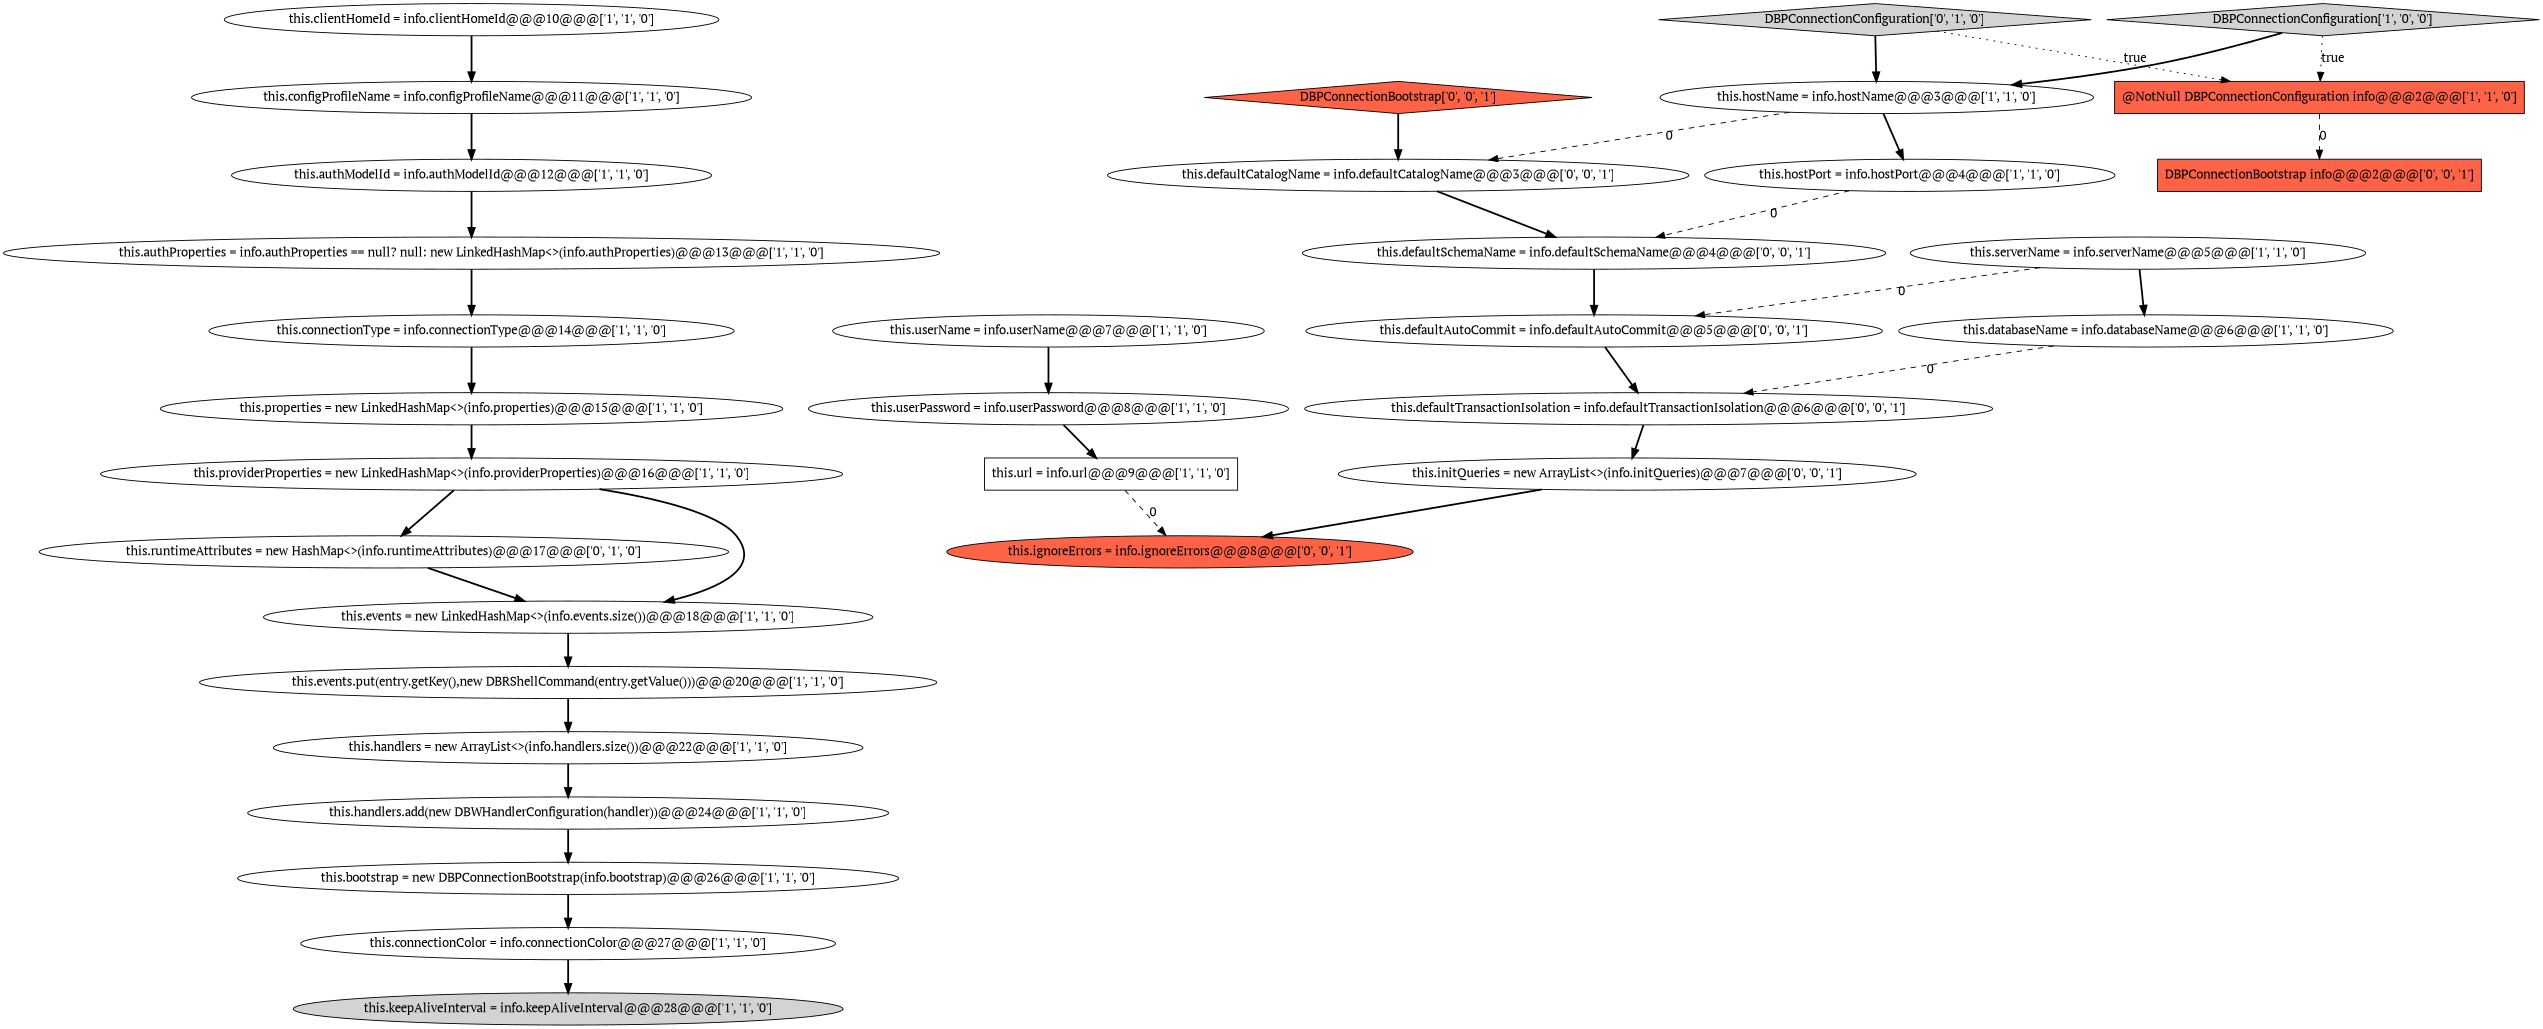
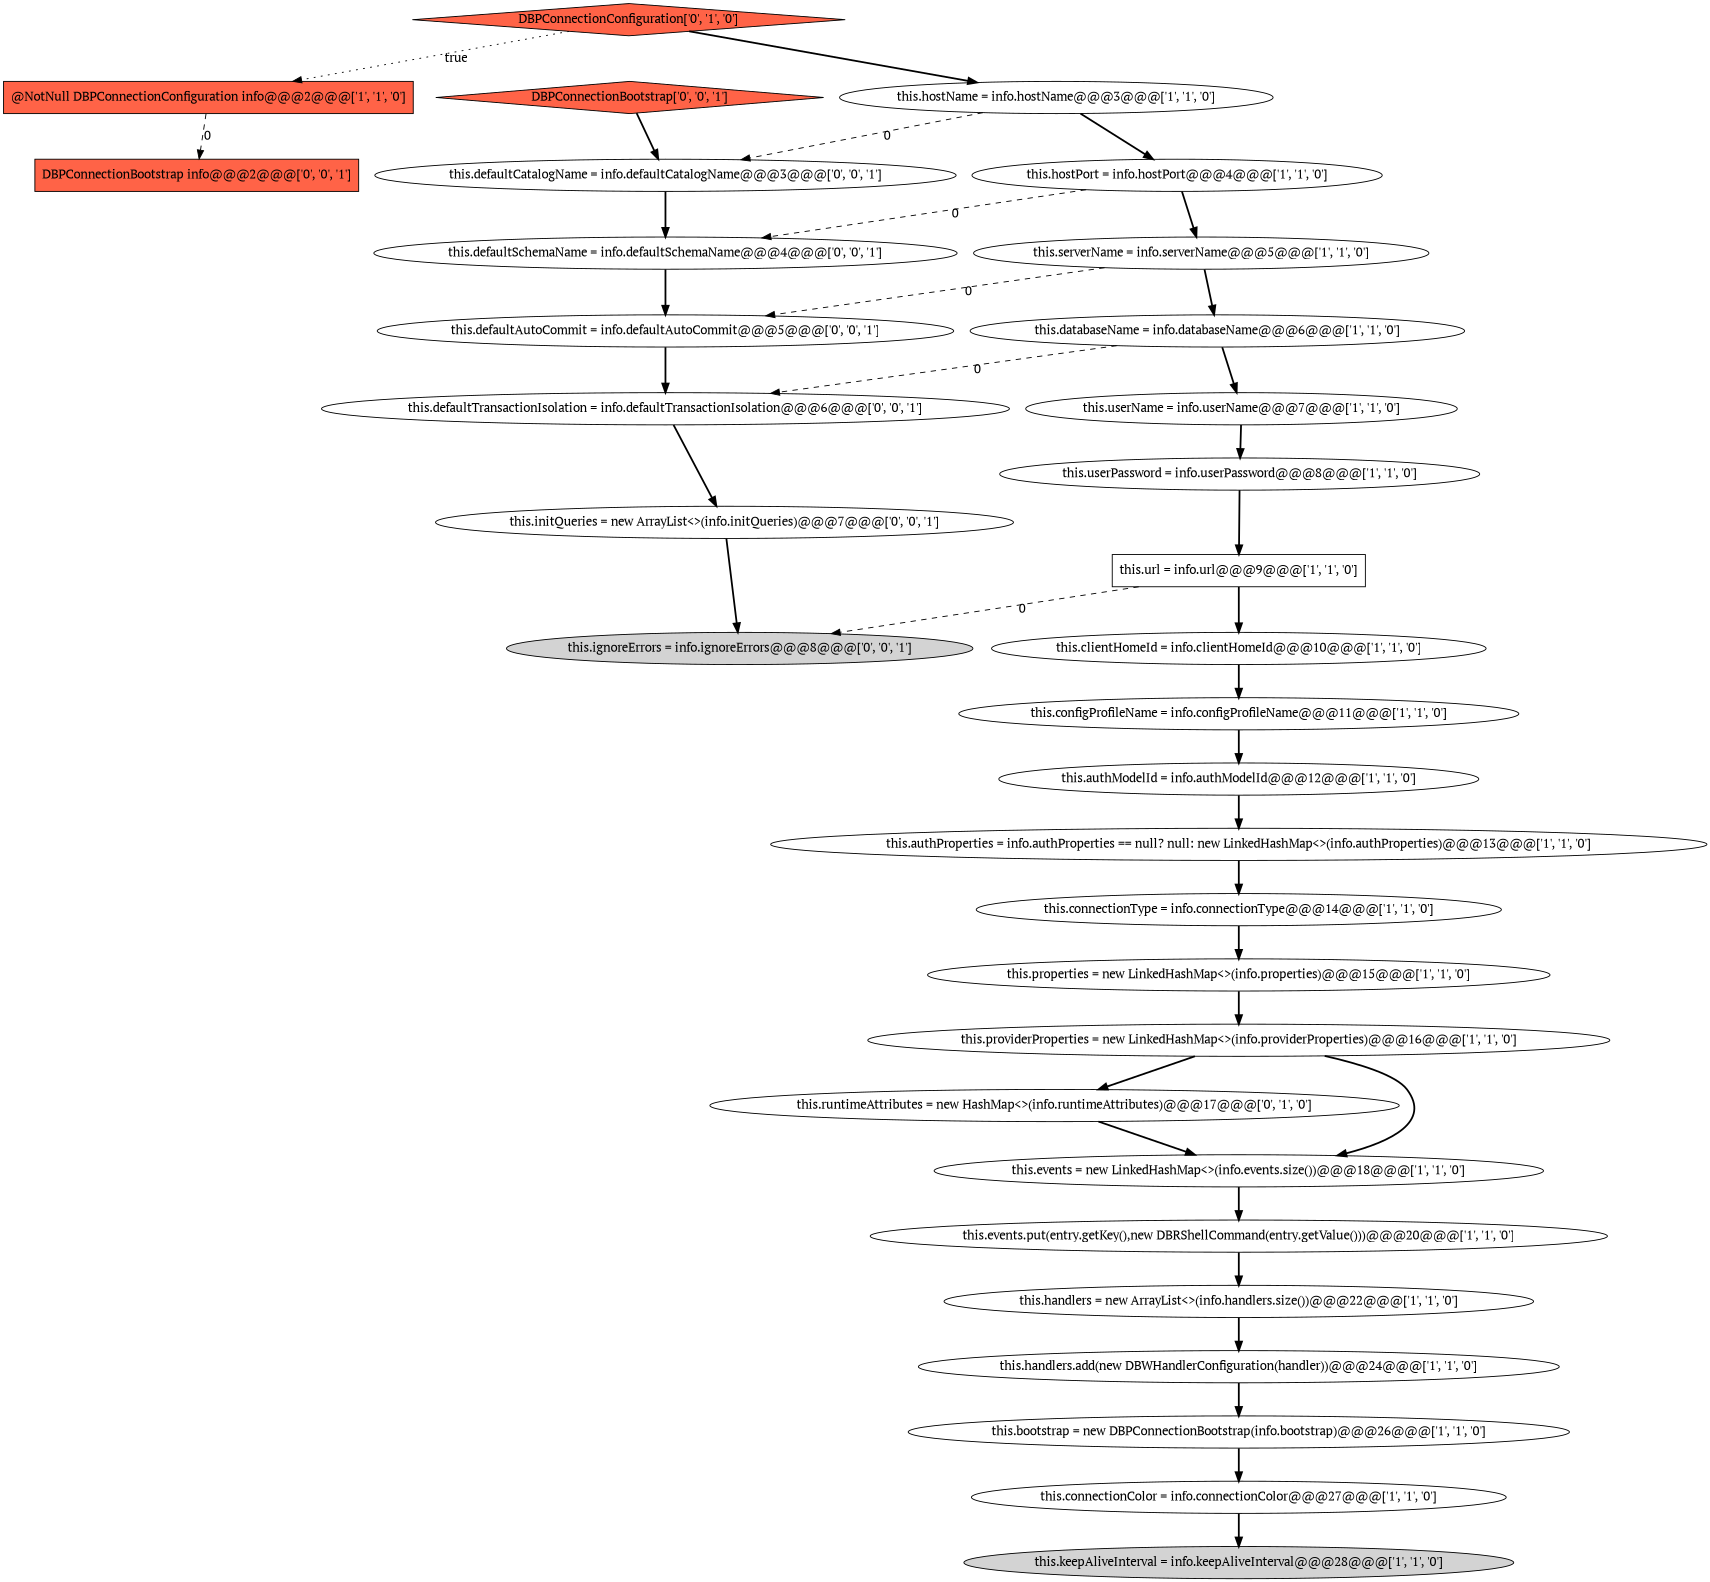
(1875, 20) -> (629, 20)
(2323, 20) -> none
none -> (1188, 210)
none -> (1228, 366)
(1180, 552) -> (740, 648)
none -> (1239, 605)
